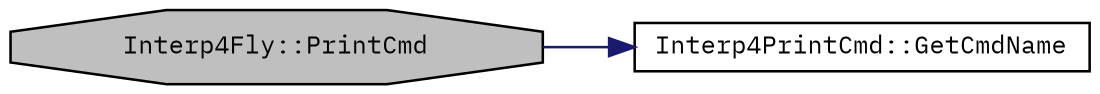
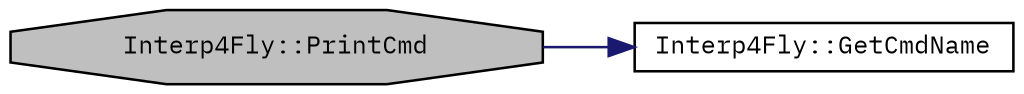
(862, 47) -> (824, 47)
